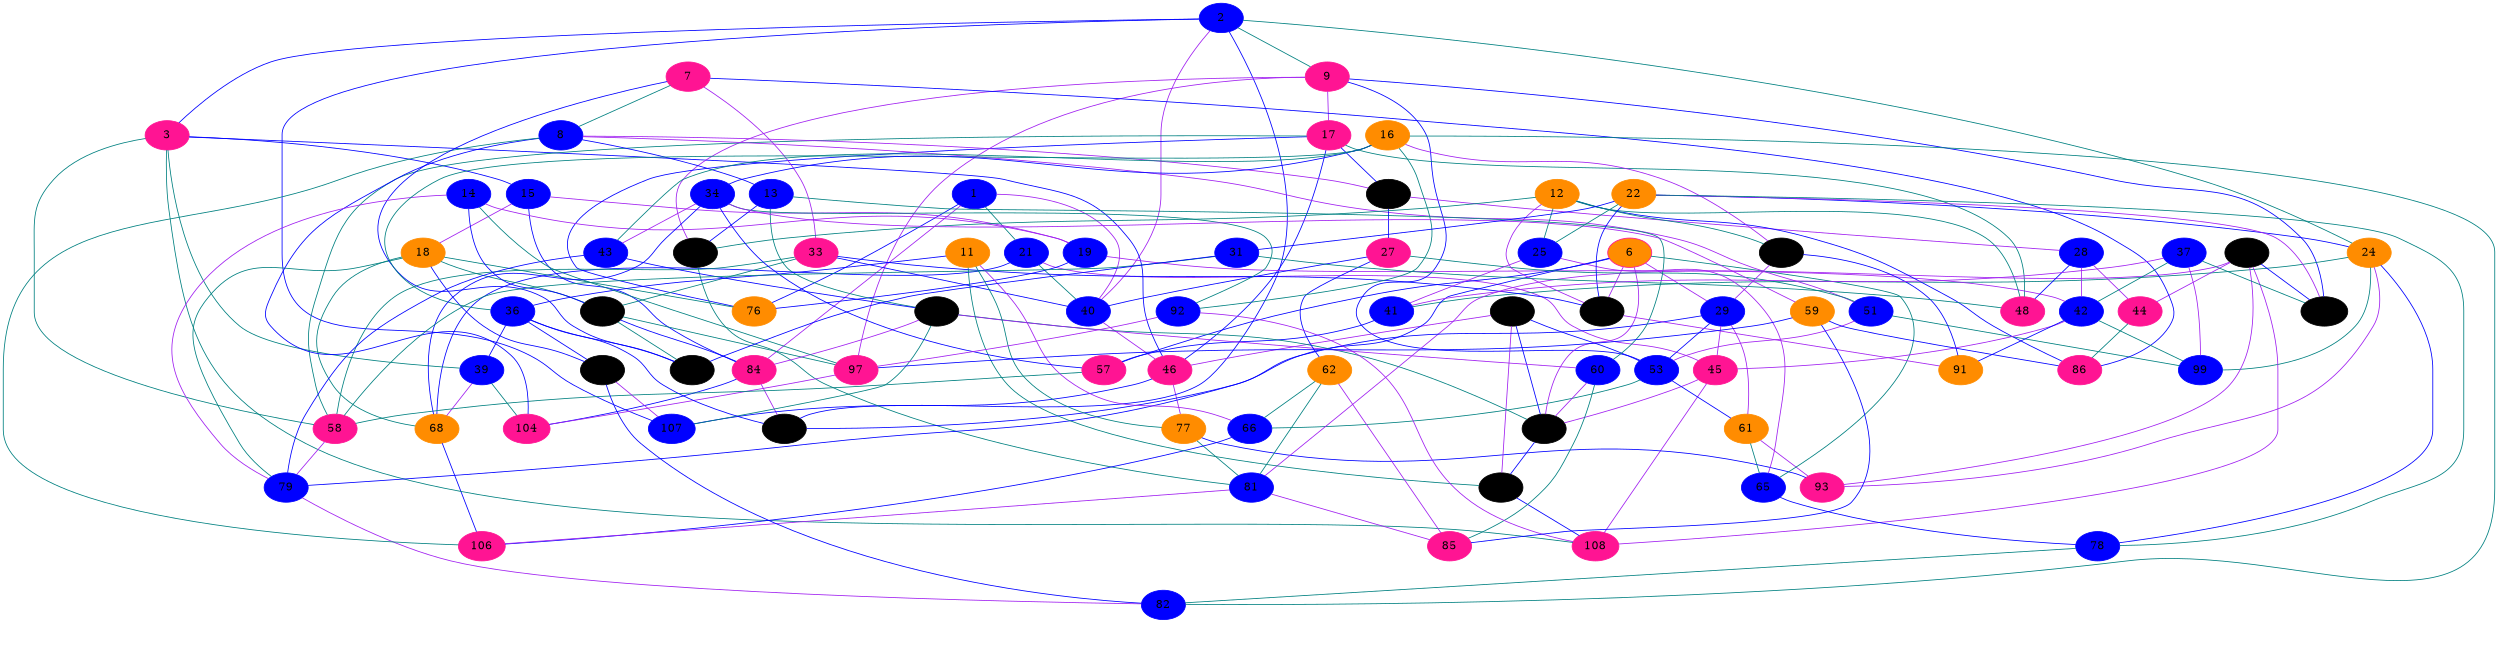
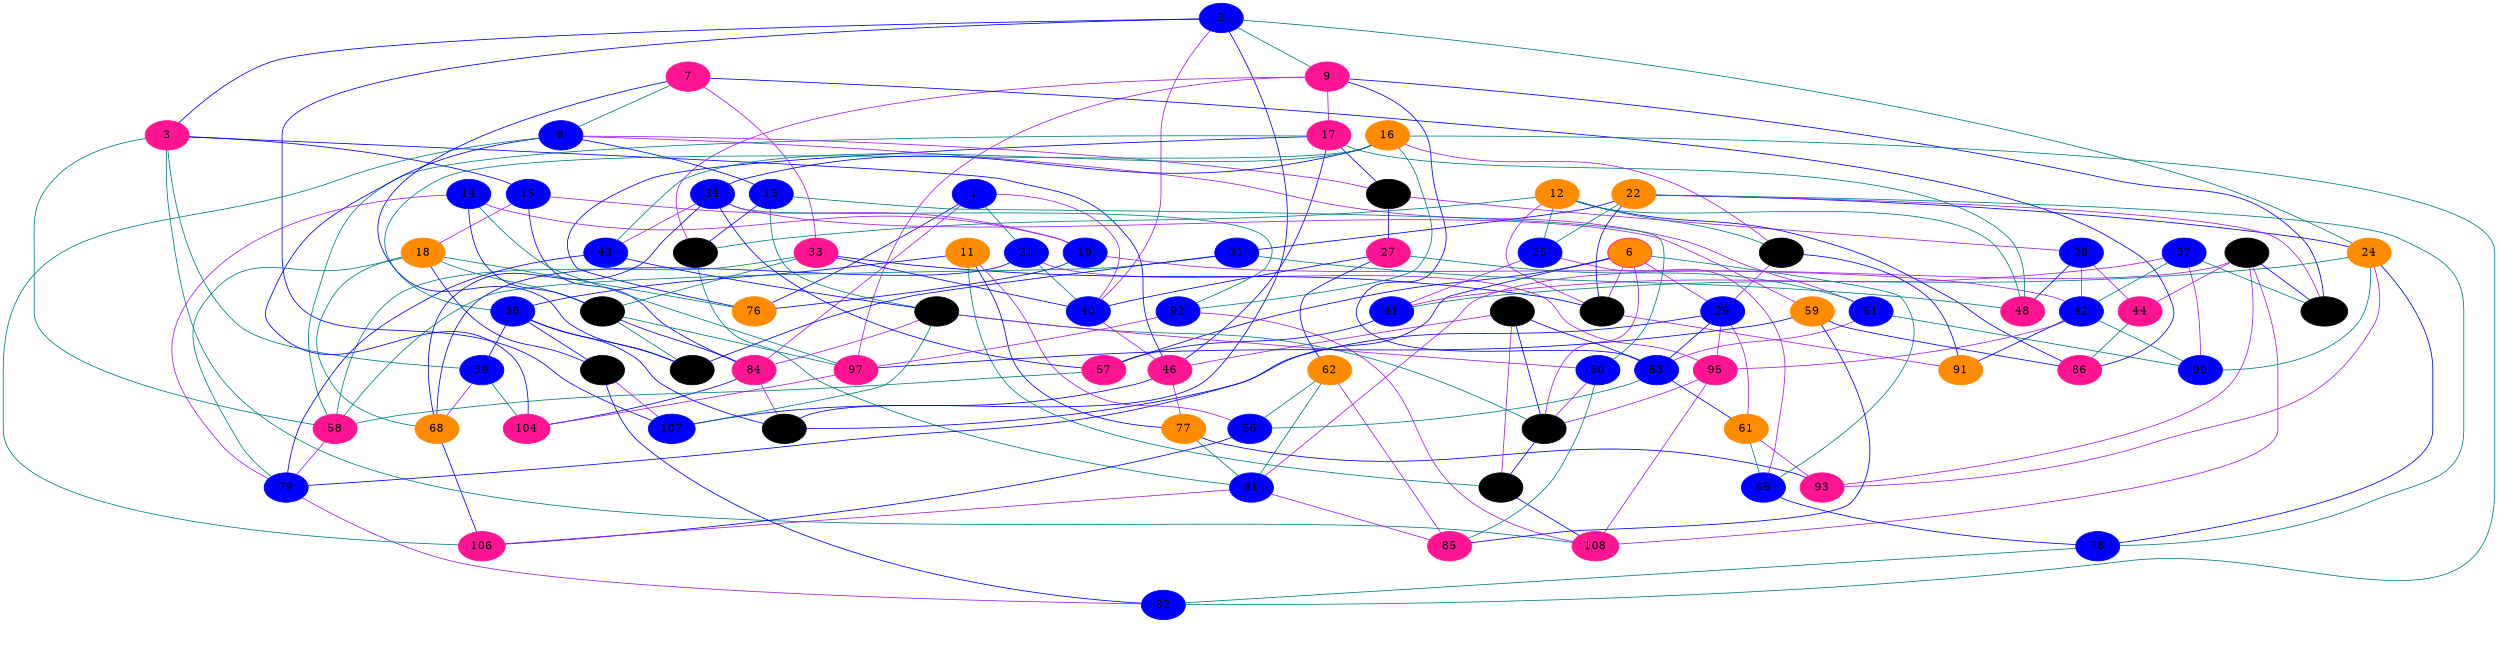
(1715, 370) -> (1715, 370)
(1034, 387) -> (1034, 387)
